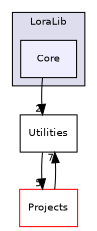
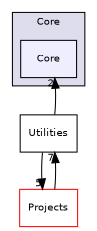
(49, 22) -> (49, 22)
(42, 92) -> (56, 102)
